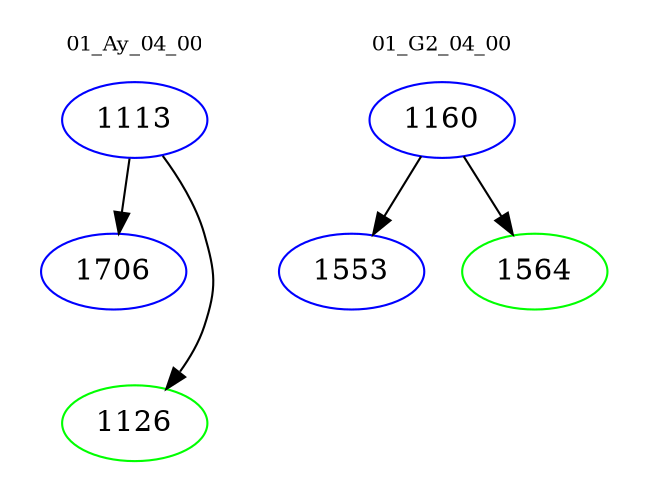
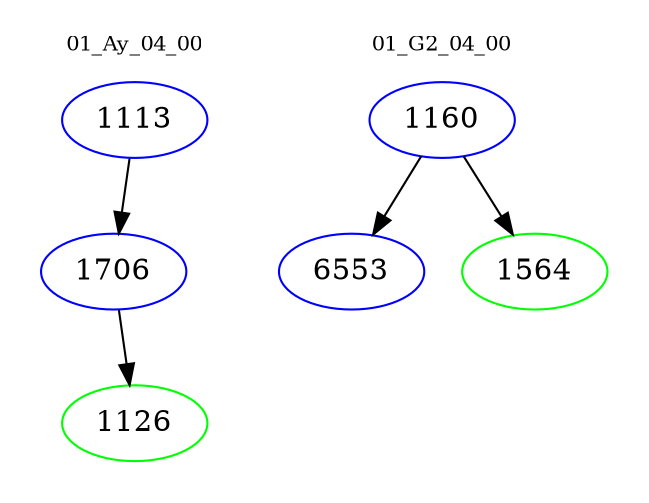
(211, 262) -> (123, 337)
(352, 272) -> (352, 272)
